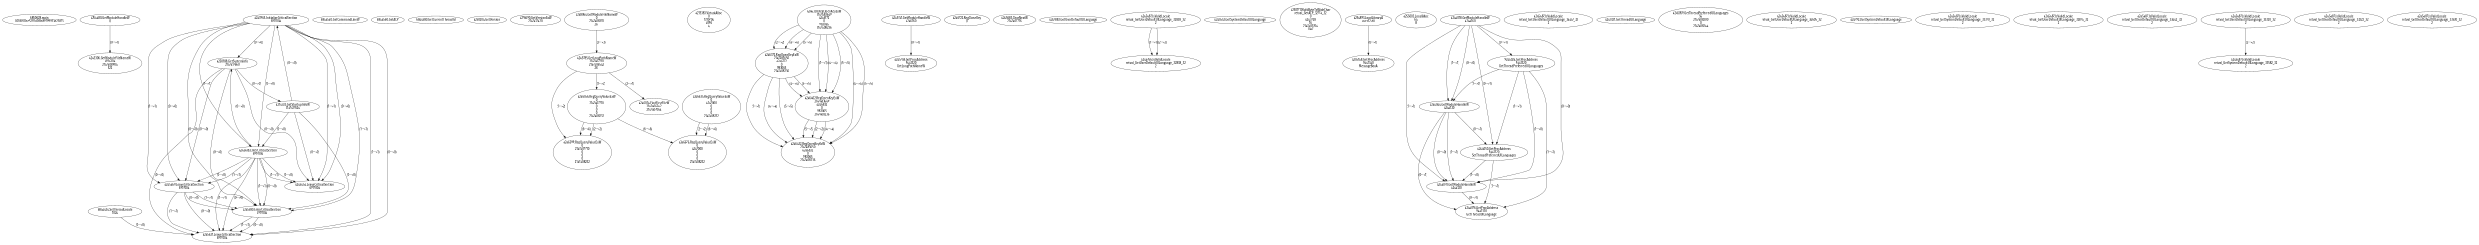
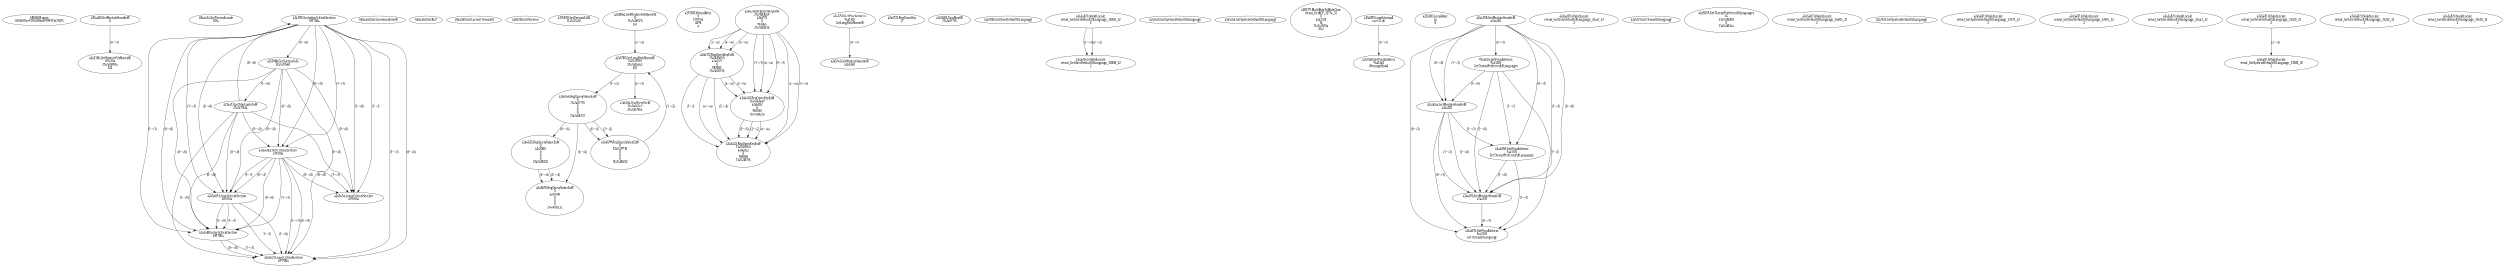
none -> (1175, 20)
(911, 39) -> (850, 42)
(552, 100) -> (666, 110)
(232, 112) -> (280, 107)
none -> (1411, 117)
none -> (560, 129)
none -> (228, 151)
(154, 231) -> (173, 204)
